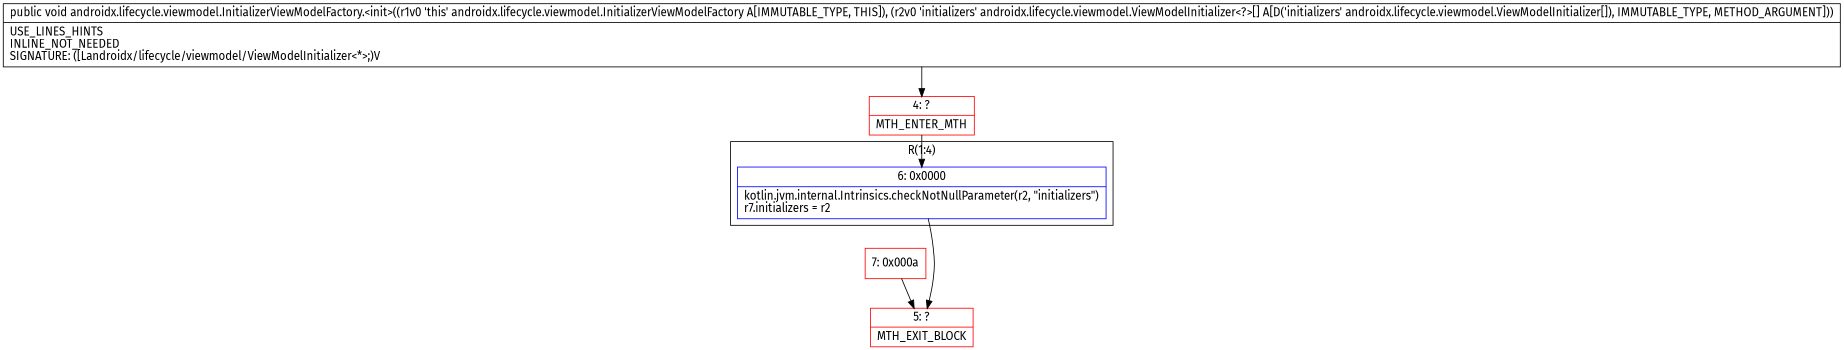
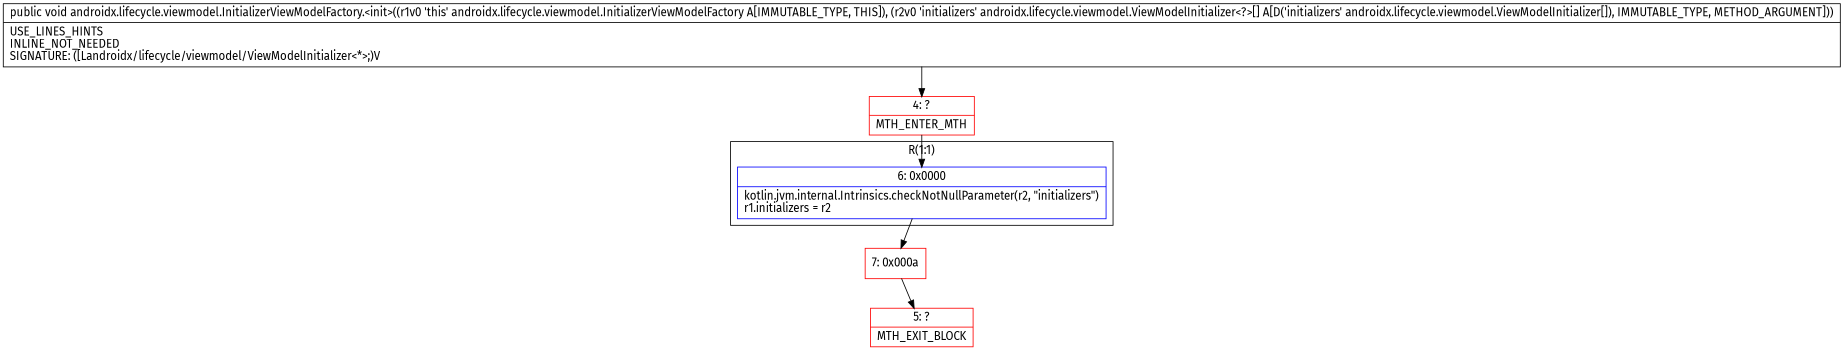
(922, 151) -> (922, 151)
(788, 208) -> (788, 208)
(934, 259) -> (908, 231)
